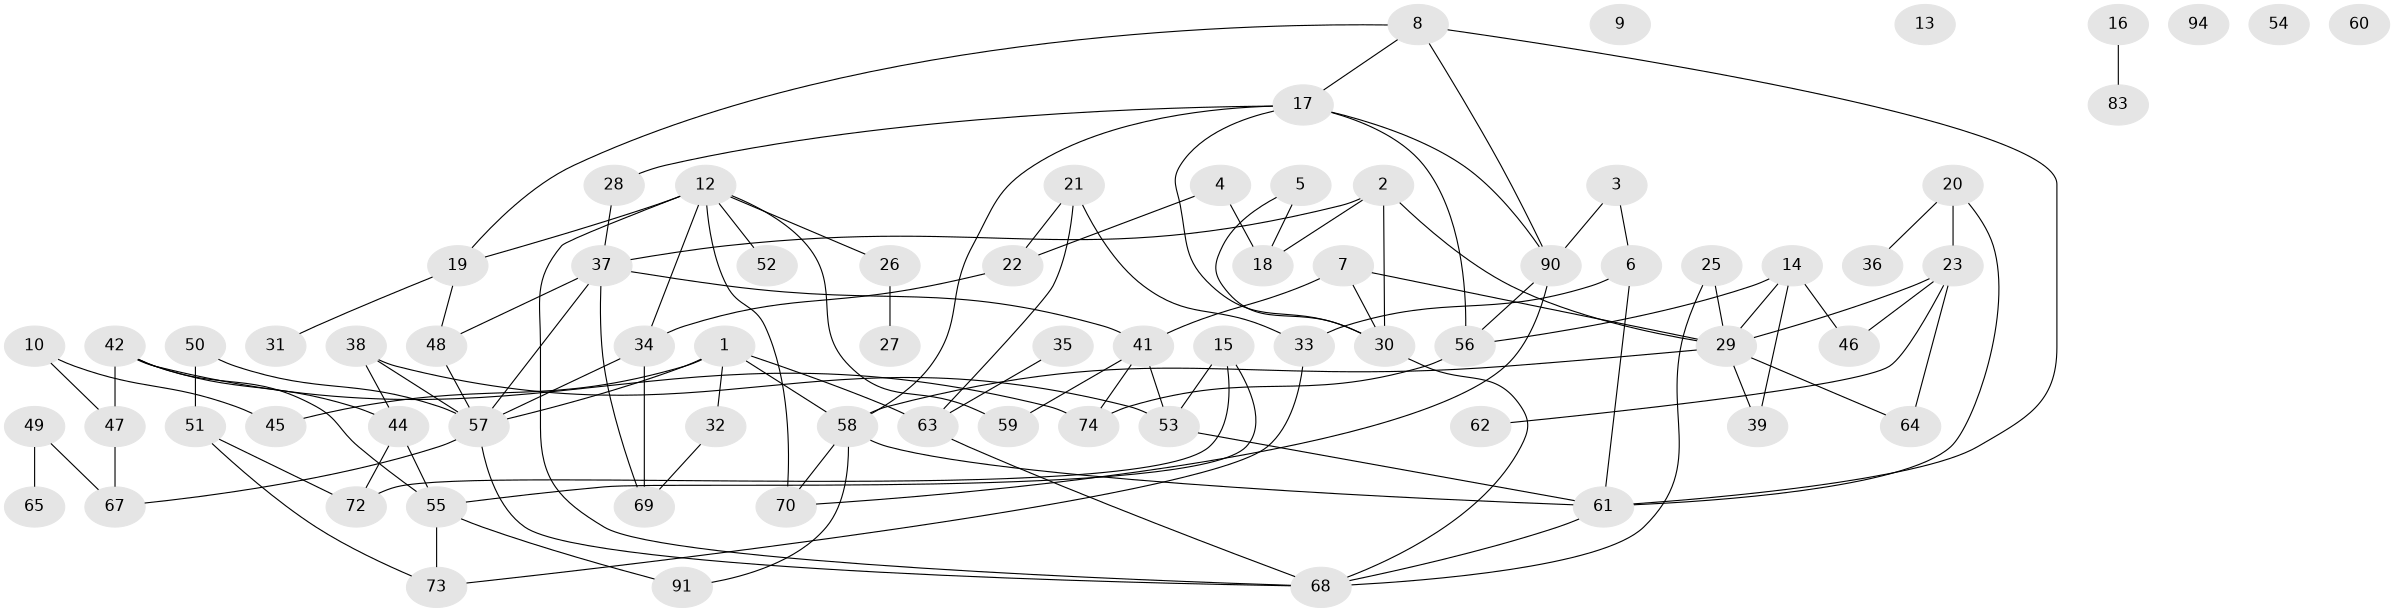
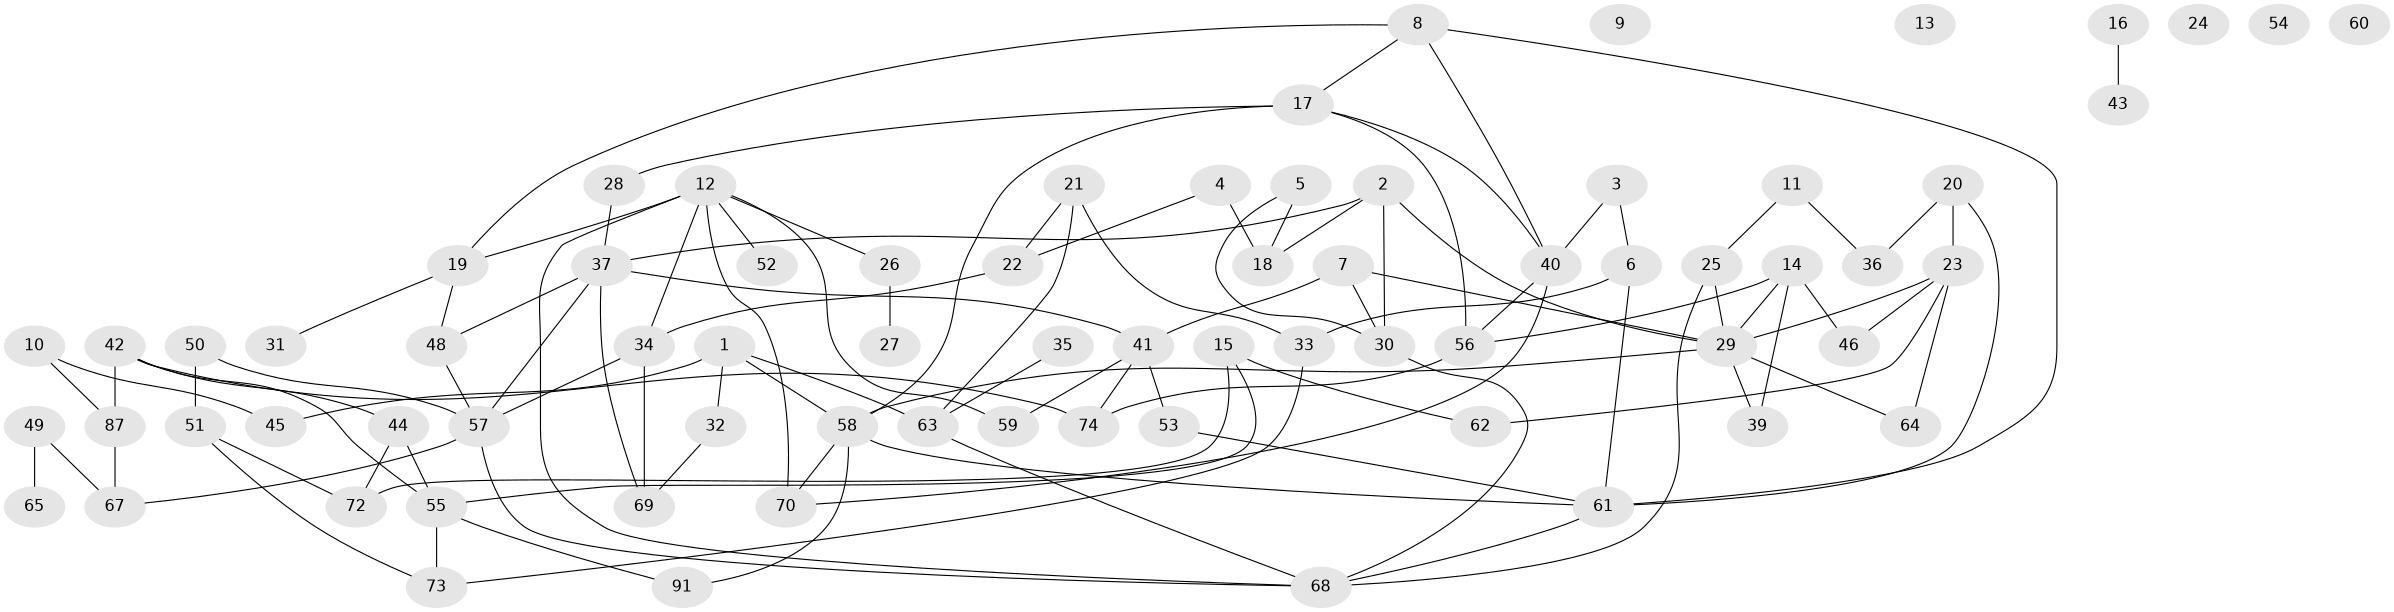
(2199, 25) -> (2199, 25)
(2118, 105) -> (2118, 105)
none -> (1792, 185)
(1189, 253) -> none
(1551, 266) -> (1551, 266)
(356, 346) -> none
(1198, 384) -> (1349, 393)
(576, 401) -> none
(115, 427) -> (115, 427)
